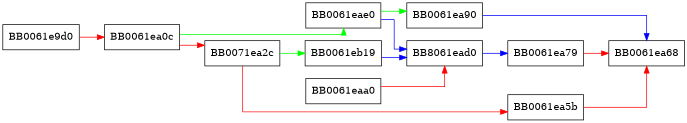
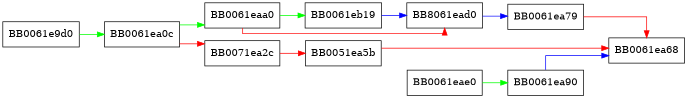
(394, 31) -> none
(262, 34) -> (189, 25)
(88, 37) -> (88, 34)
(289, 53) -> (289, 15)
(546, 107) -> (343, 53)
